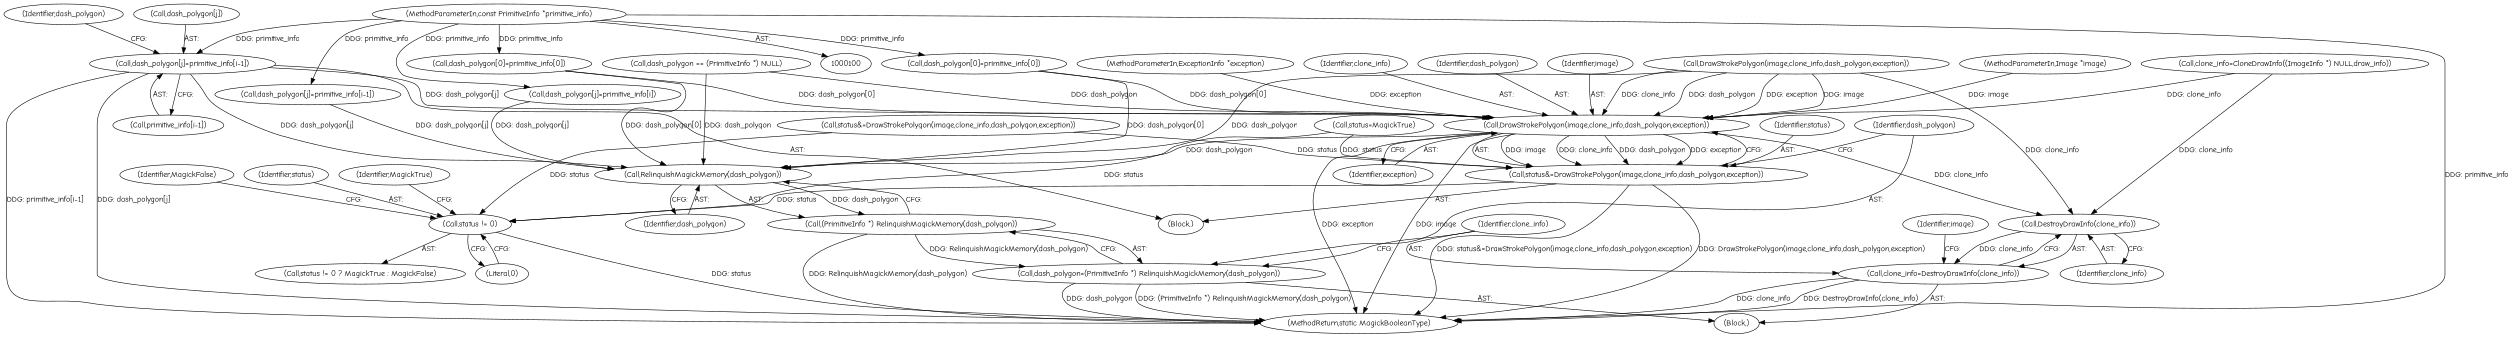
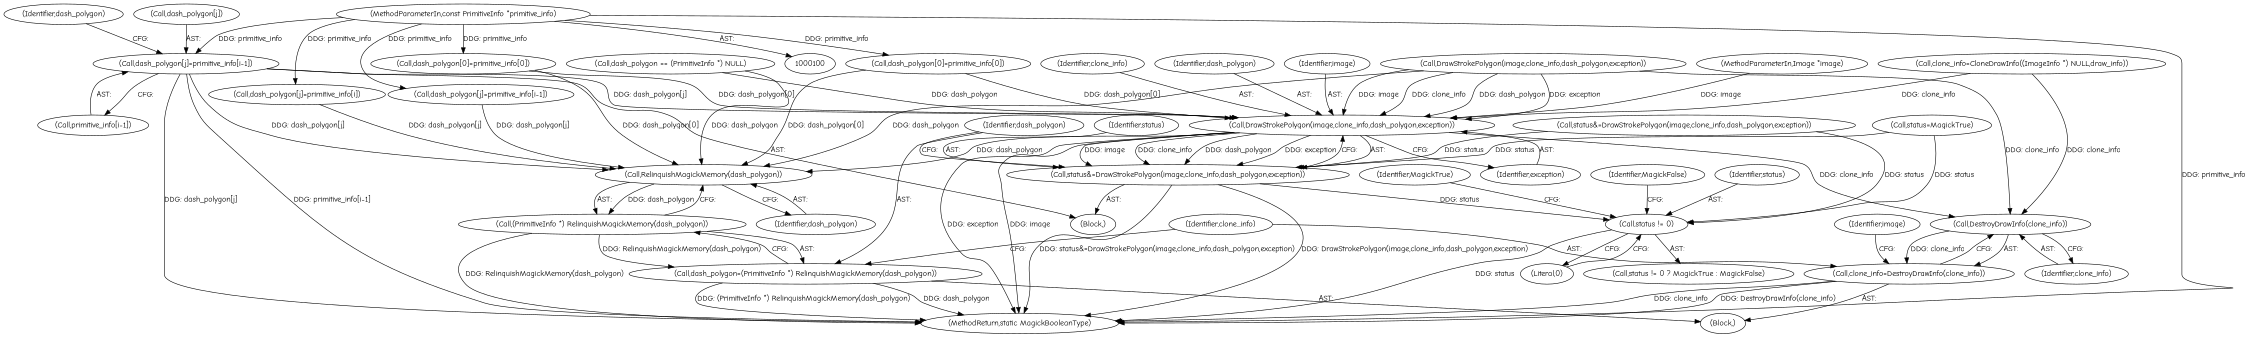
(1185, 64) -> none
